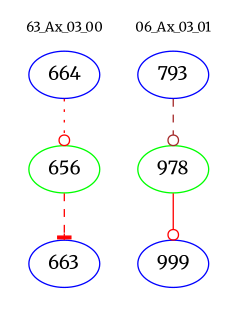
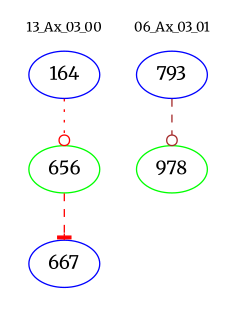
(65, 28) -> (64, 28)
(64, 75) -> (64, 75)
(64, 264) -> (64, 264)
(173, 264) -> none
